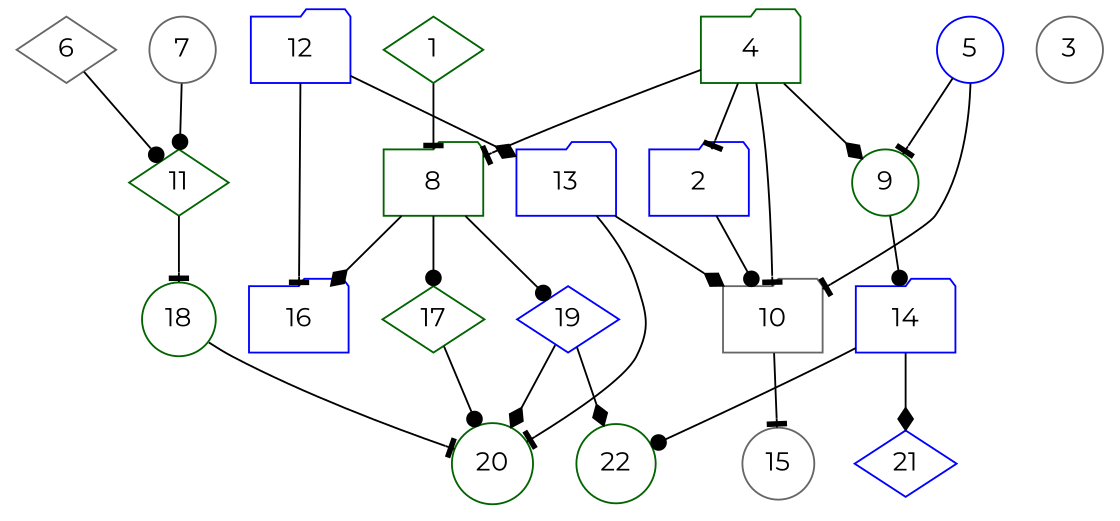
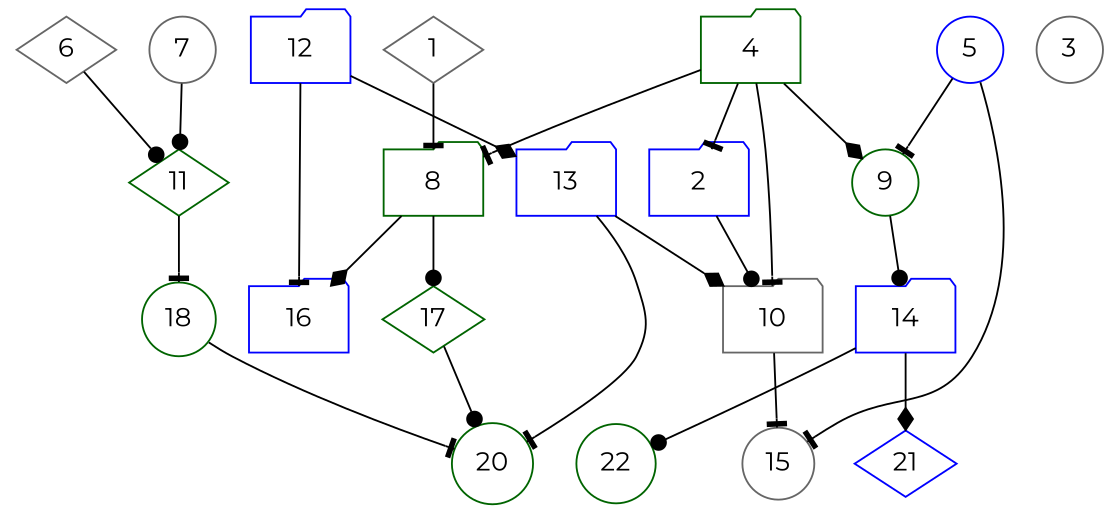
(433, 50) -> (433, 50)
(939, 210) -> (992, 310)
(568, 319) -> none
